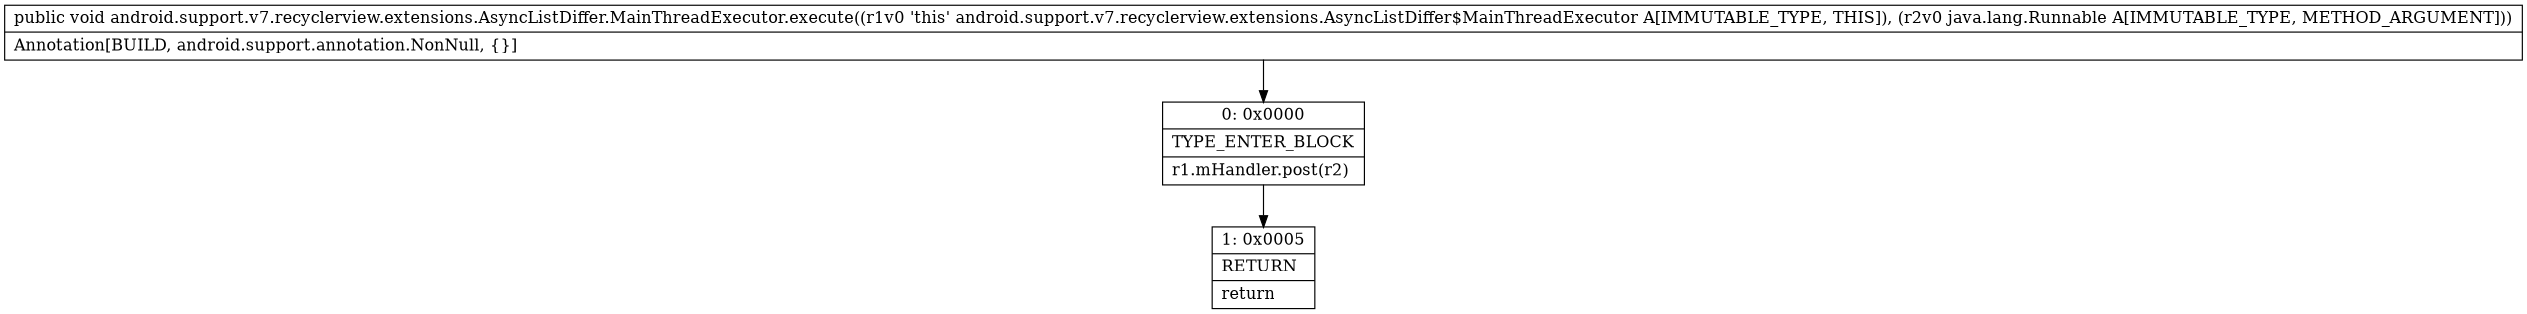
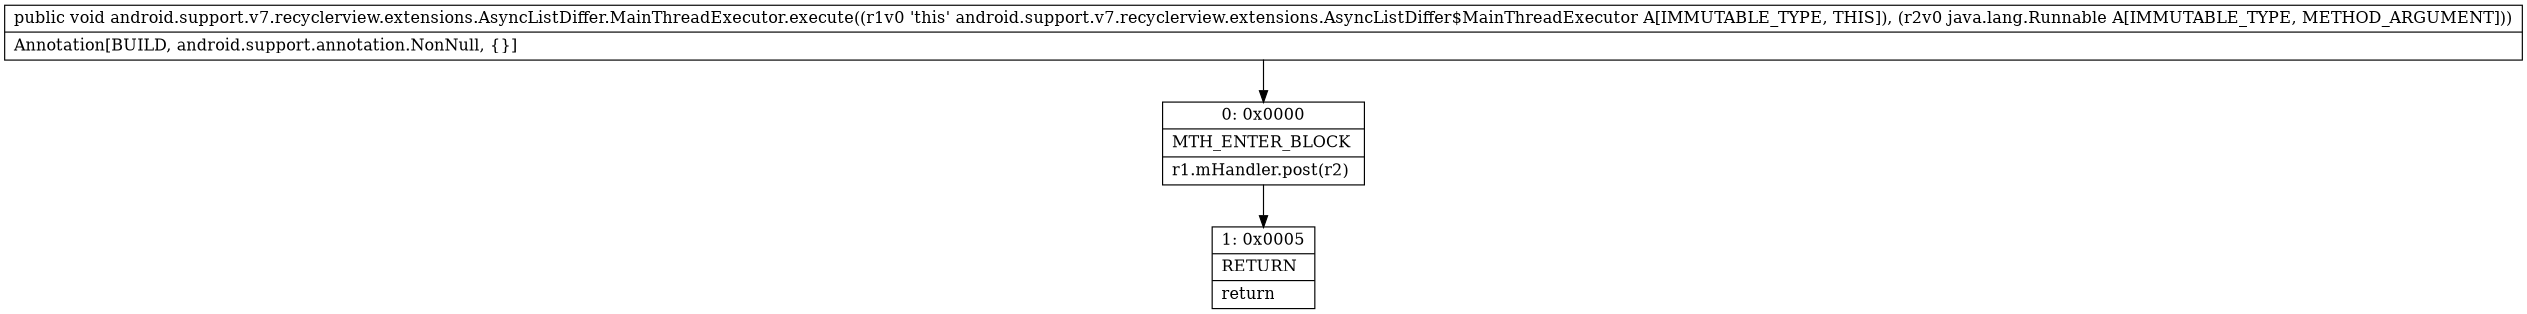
(1264, 142) -> (1262, 142)
